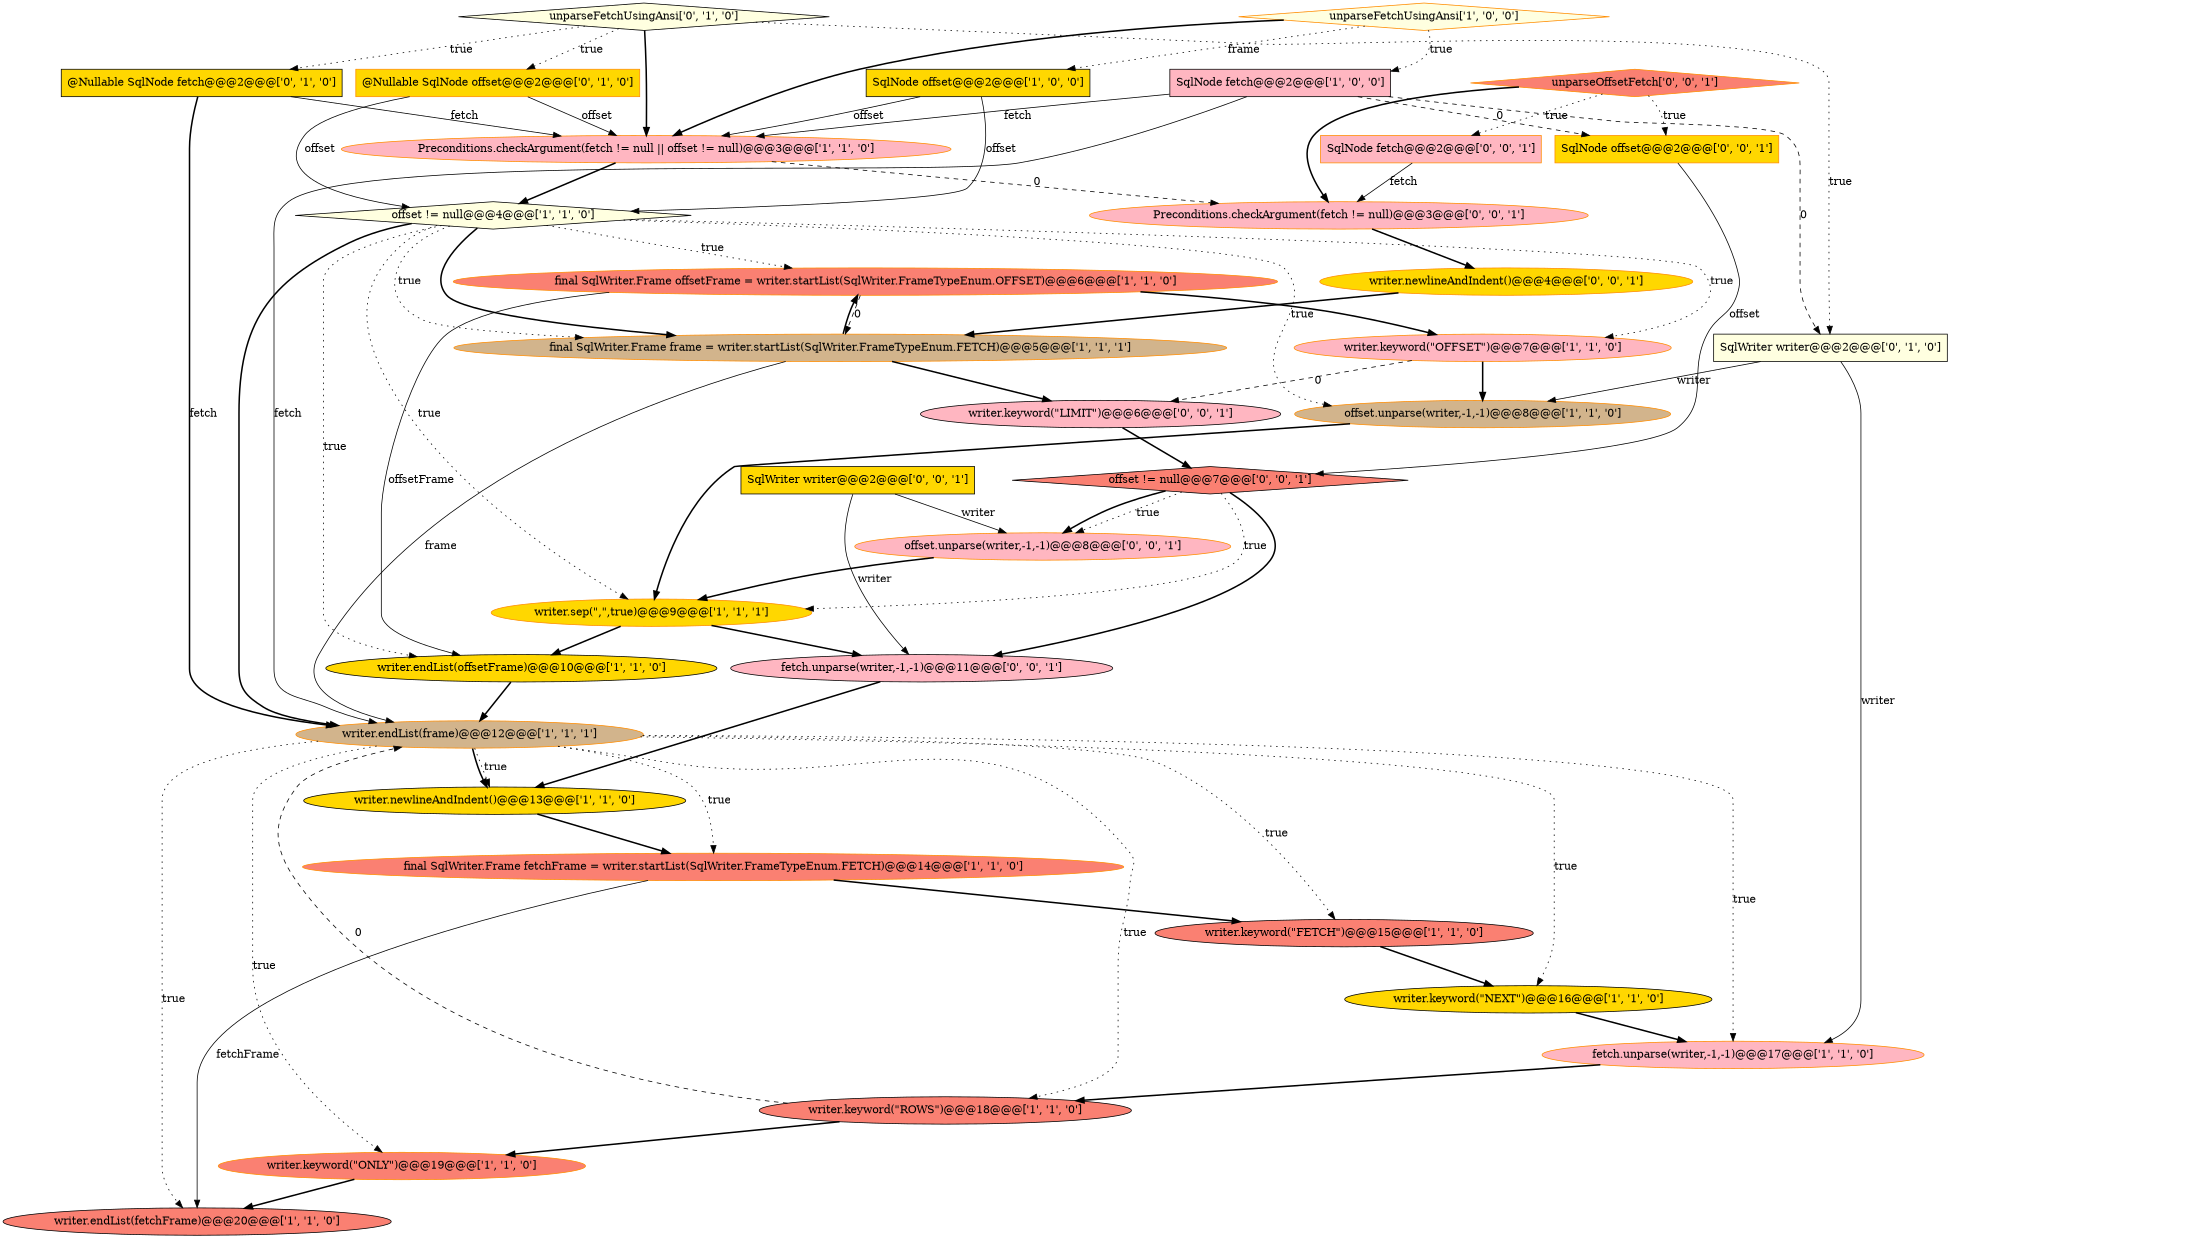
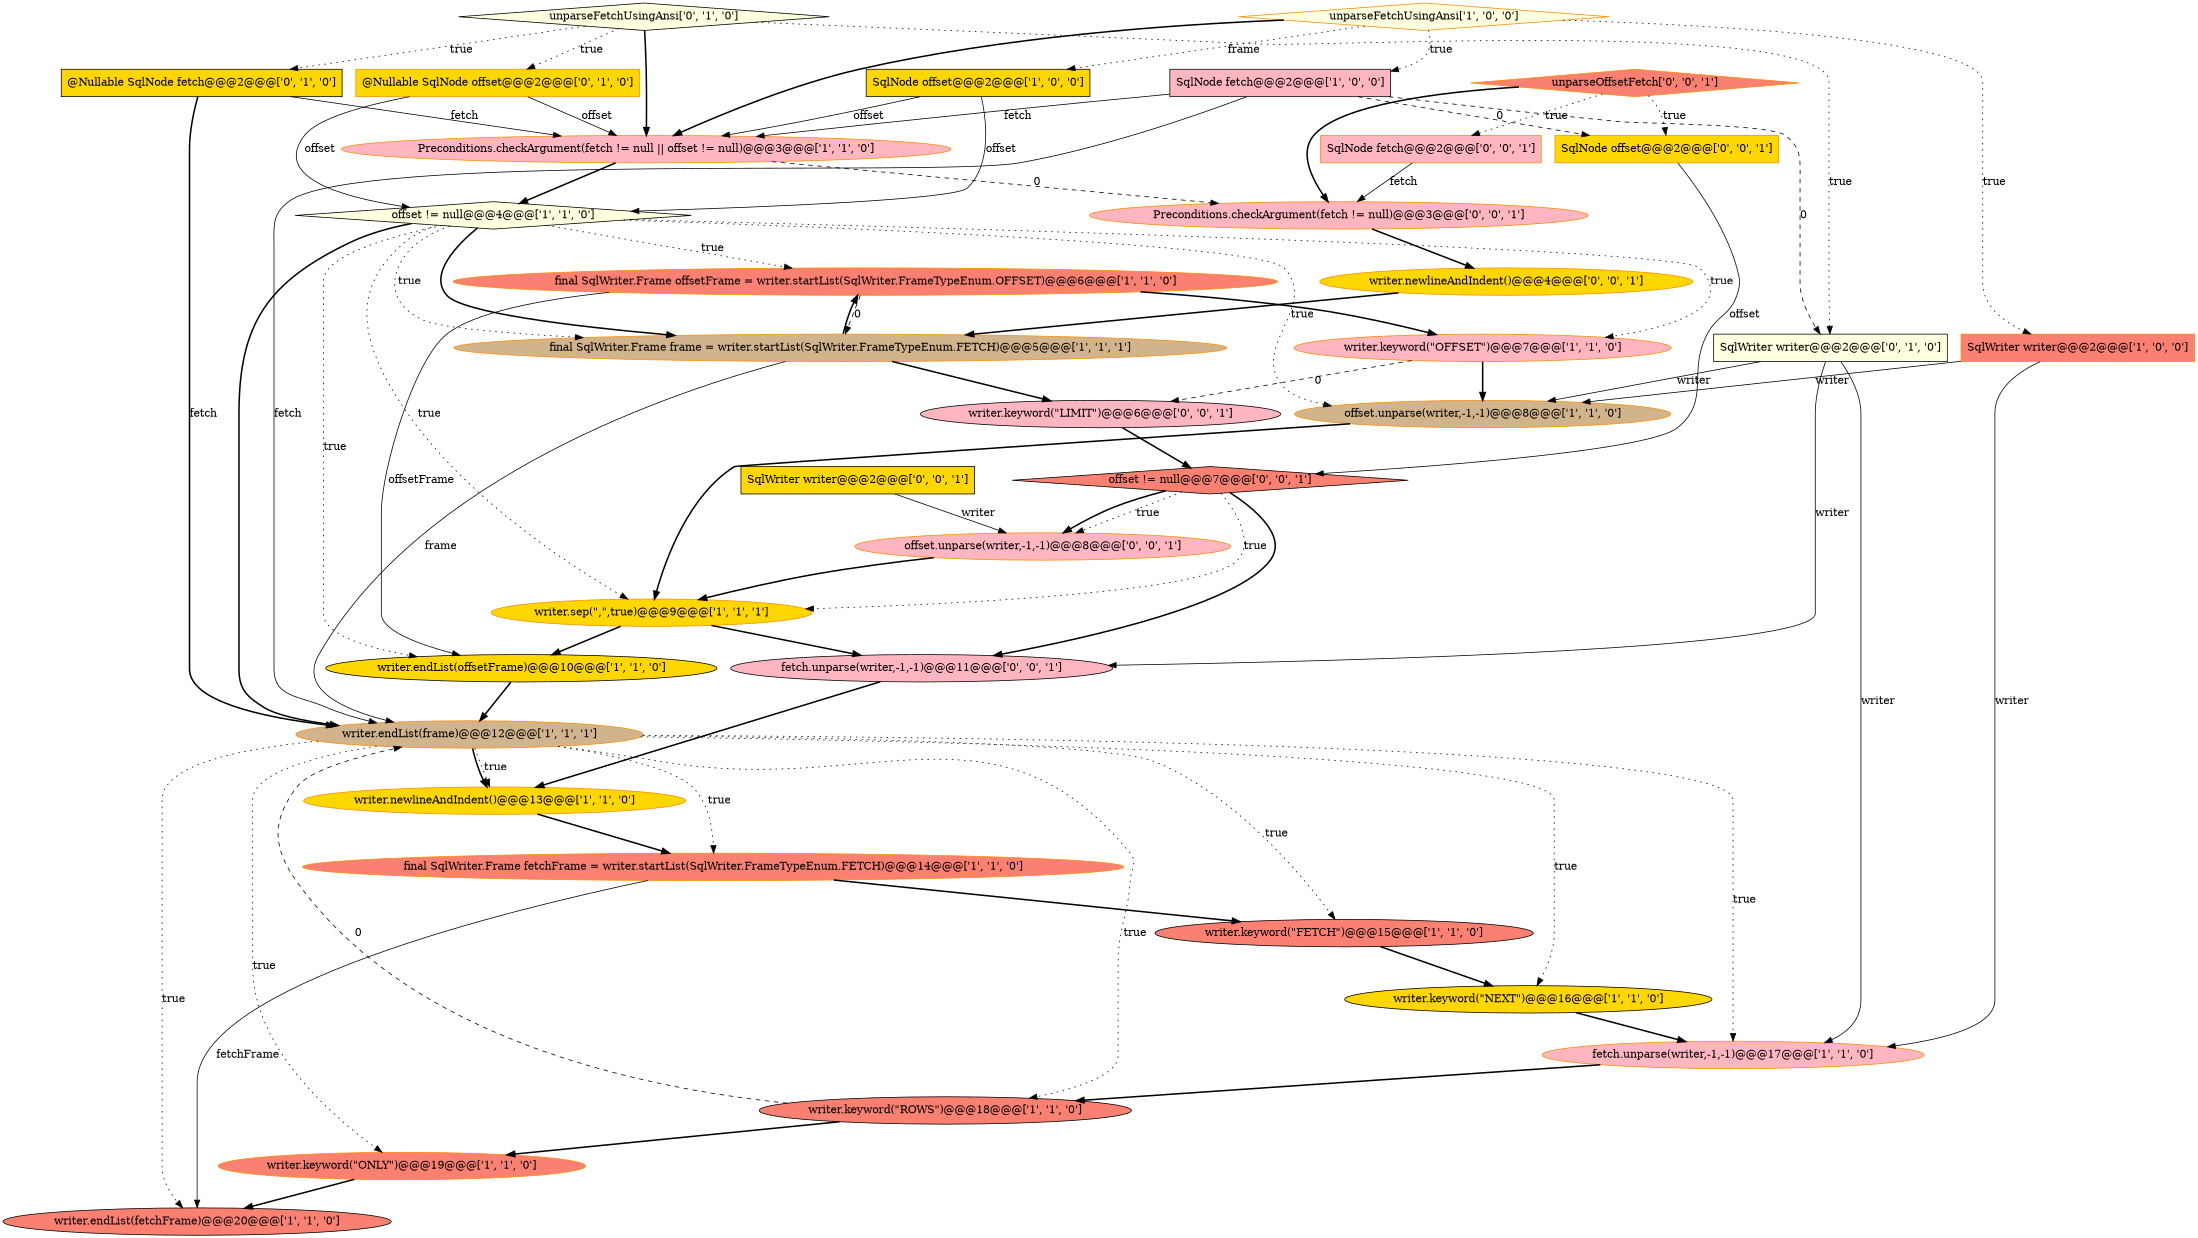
none -> (2078, 348)
(855, 578) -> (1594, 649)
(495, 801) -> (495, 801)
